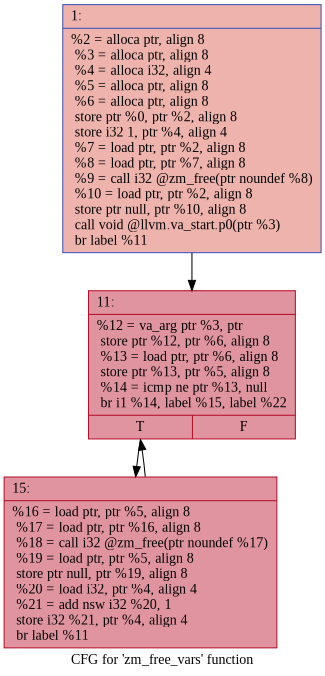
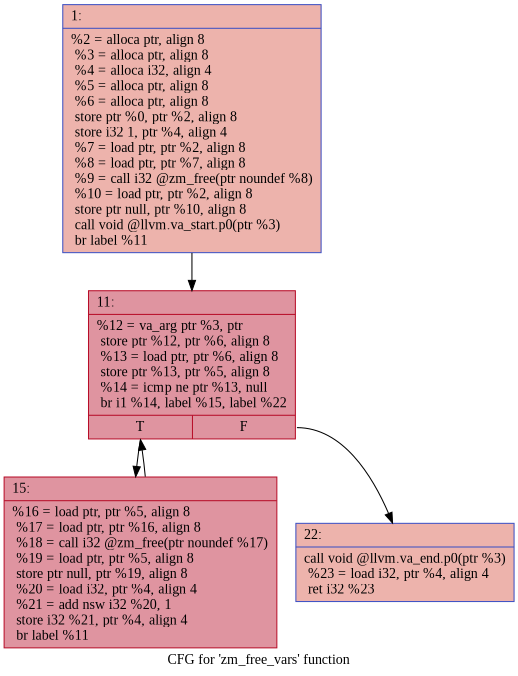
none -> (405, 562)
